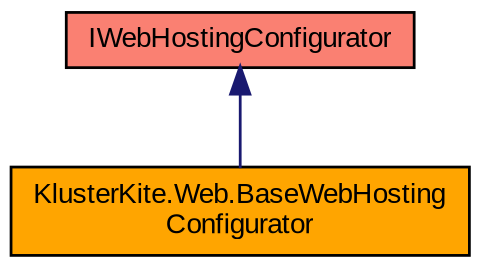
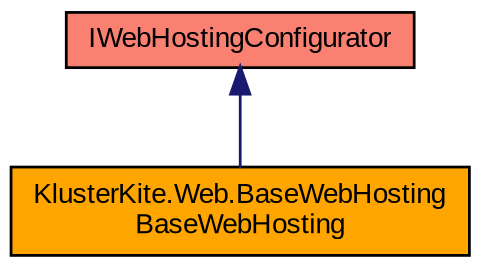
(240, 211) -> (240, 211)
